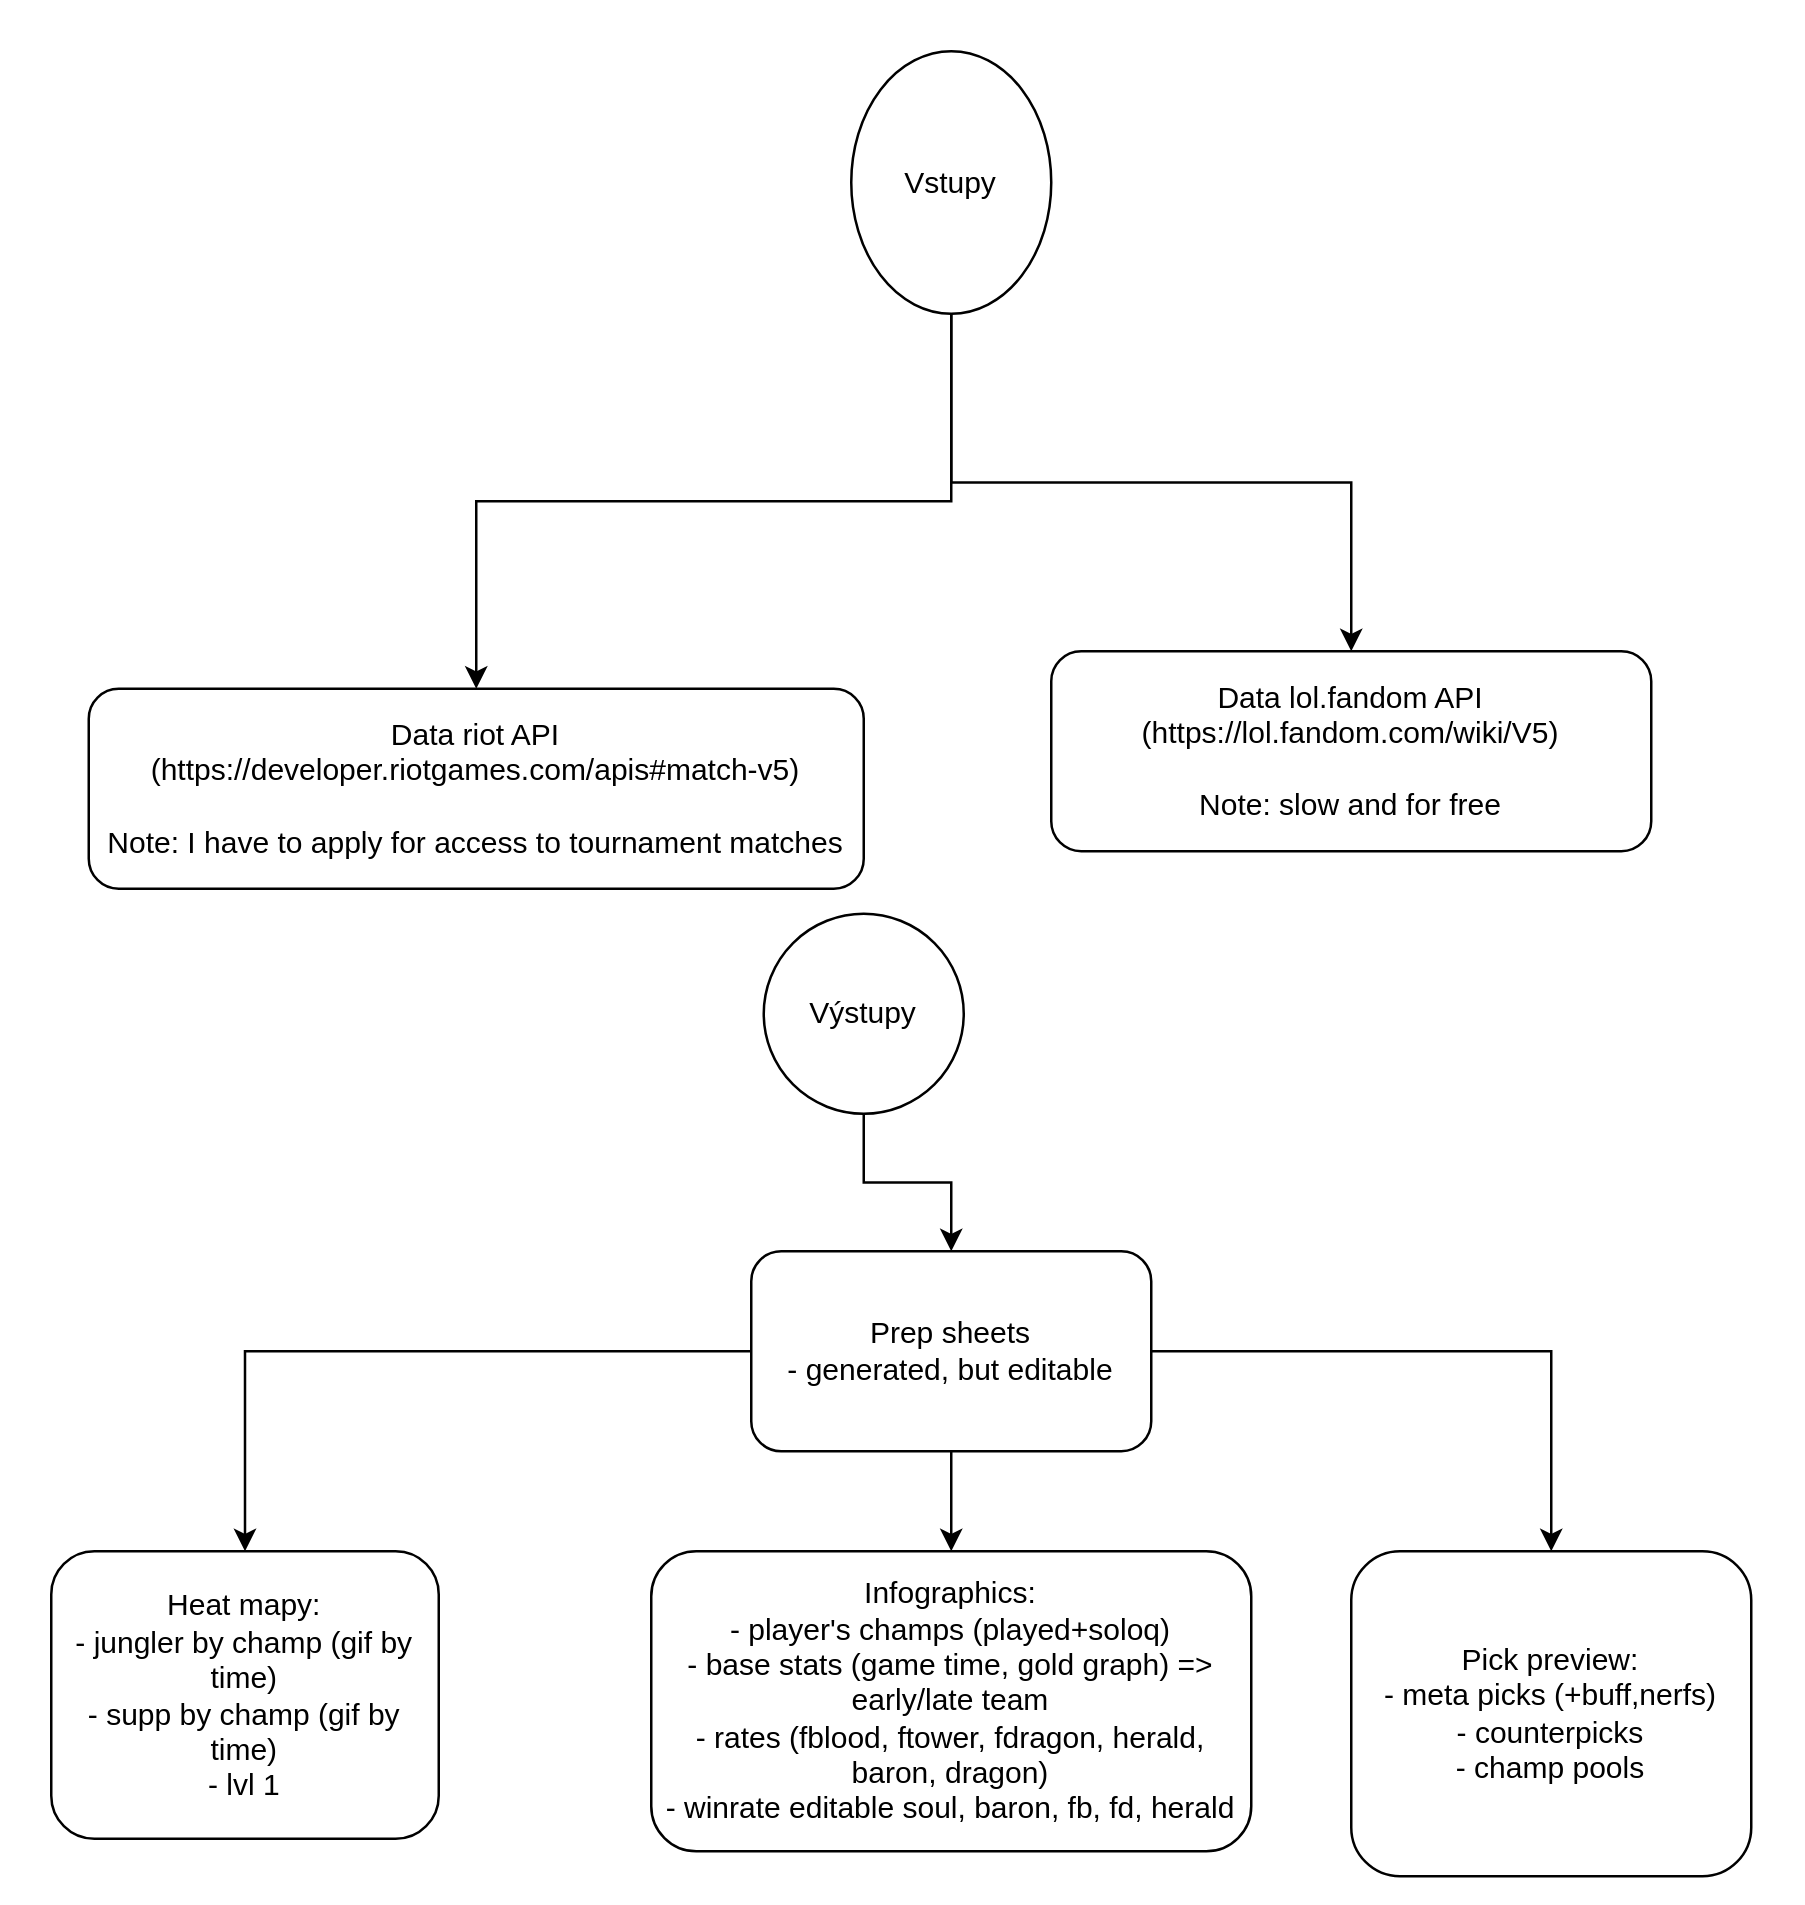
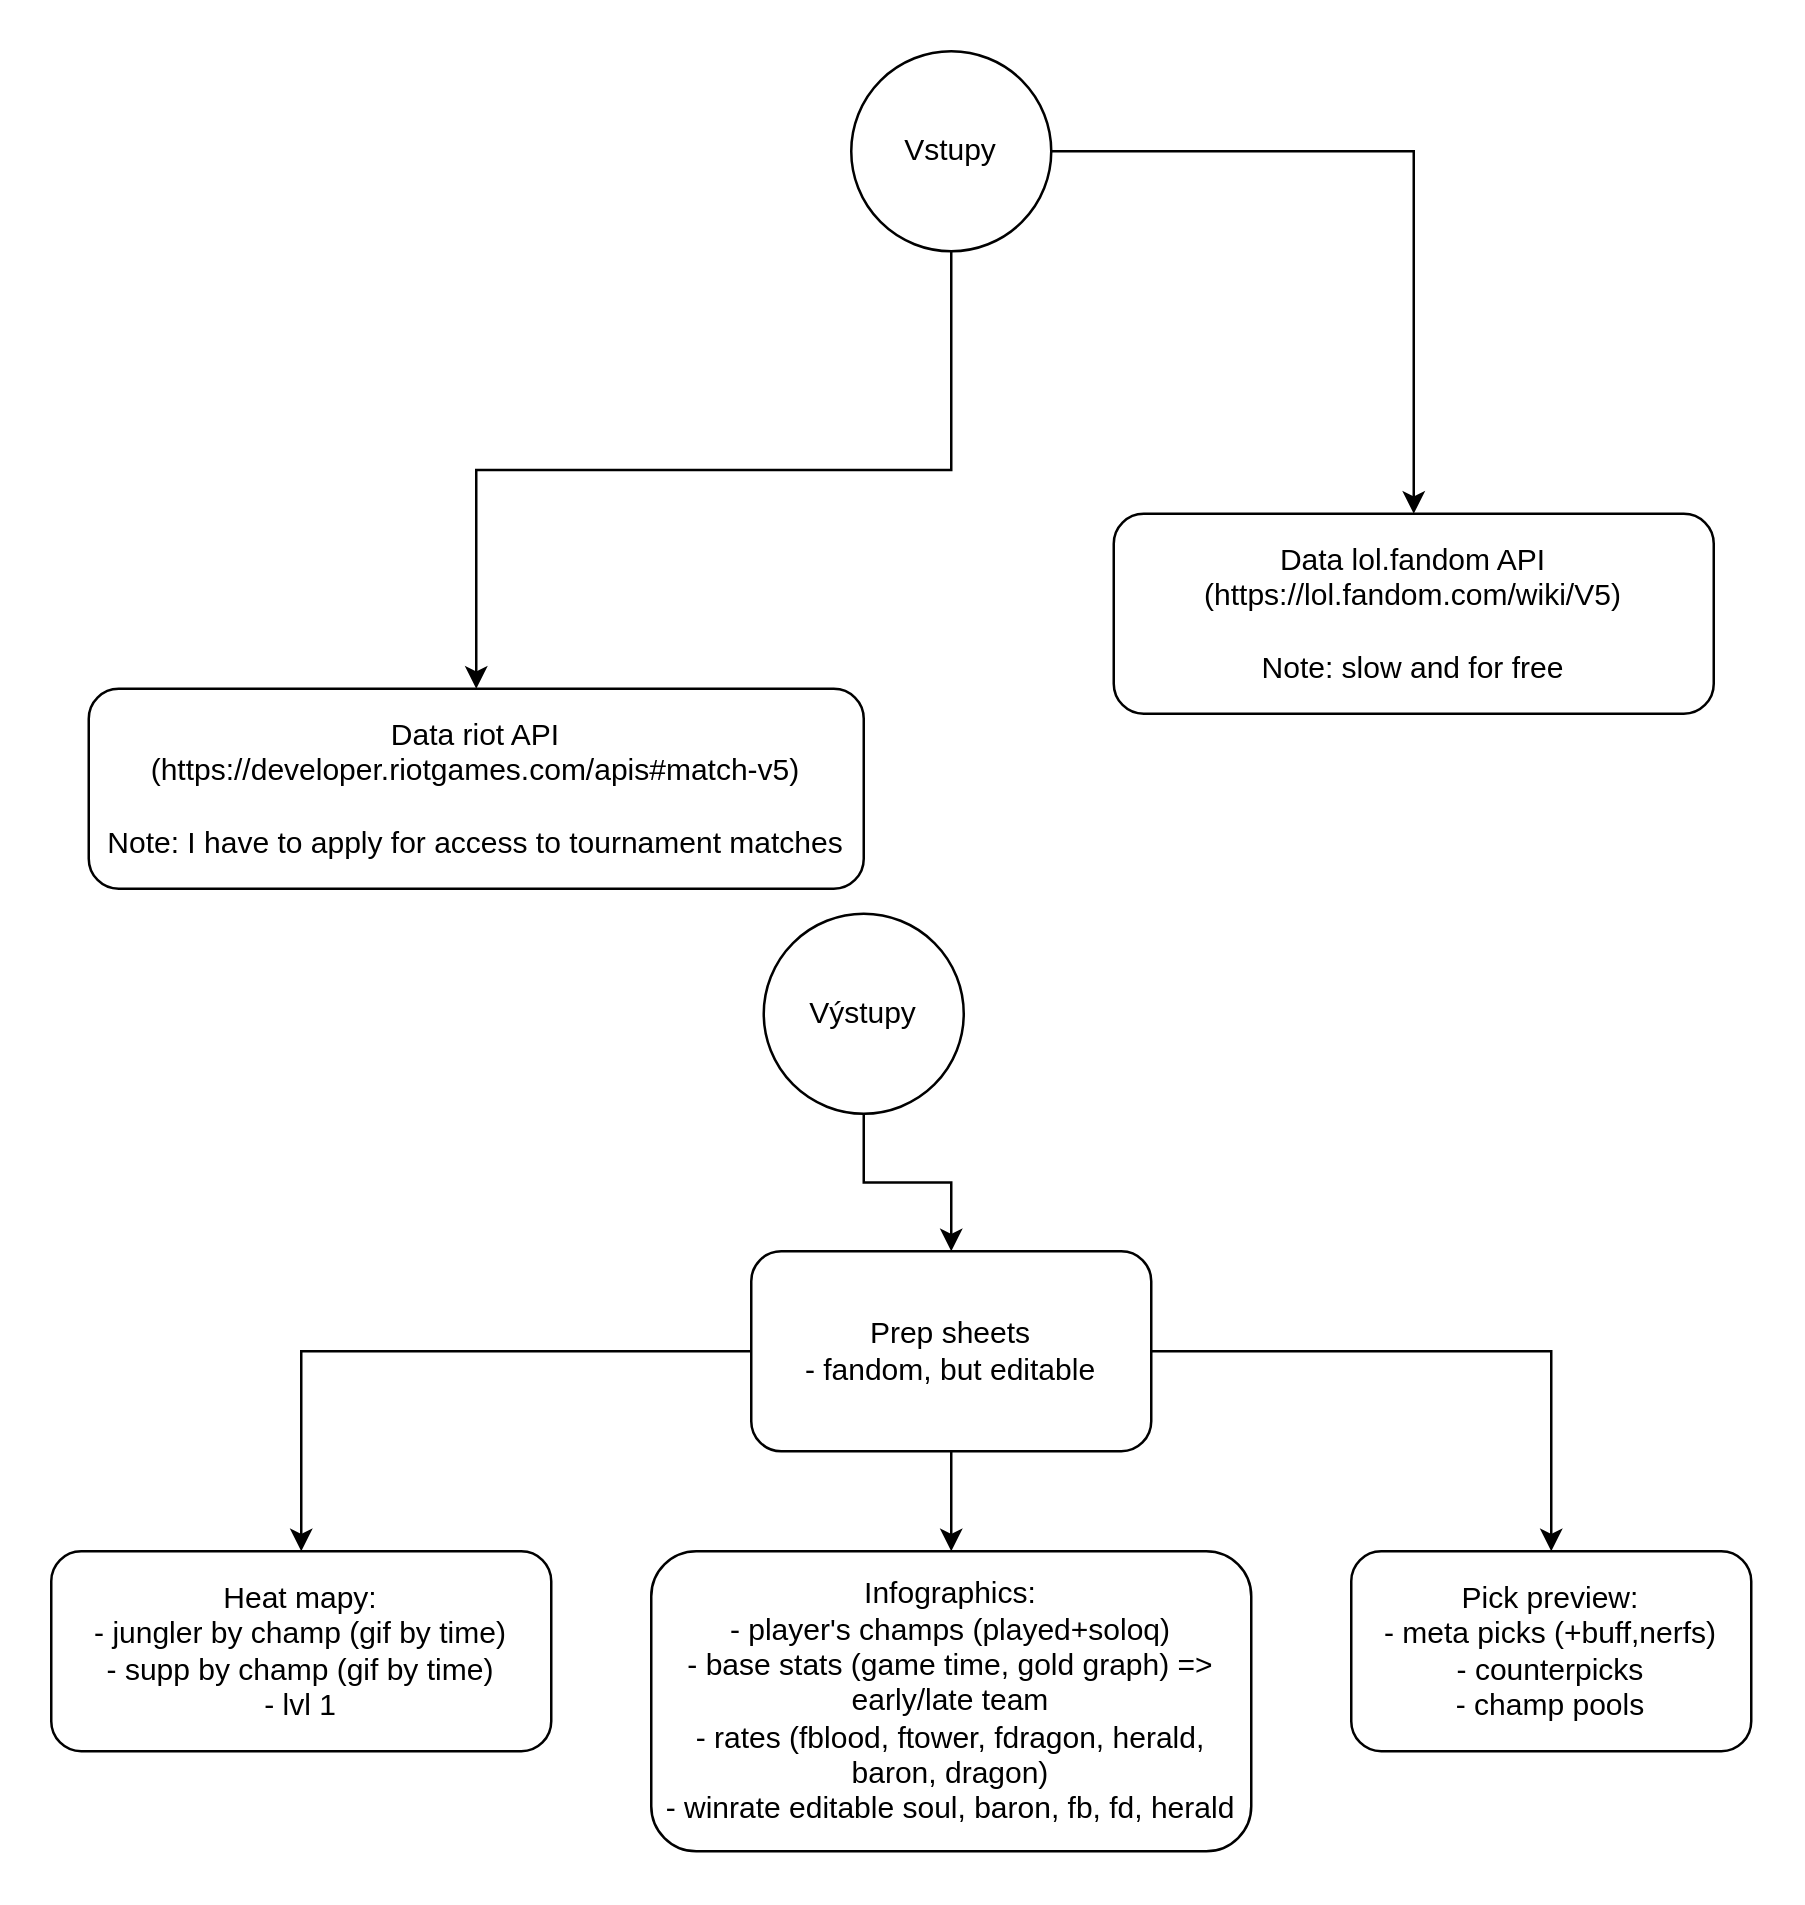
(951, 183) -> (951, 151)
(1351, 751) -> (1414, 614)
(951, 1351) -> (951, 1351)
(245, 1695) -> (301, 1651)
(1551, 1714) -> (1551, 1651)
